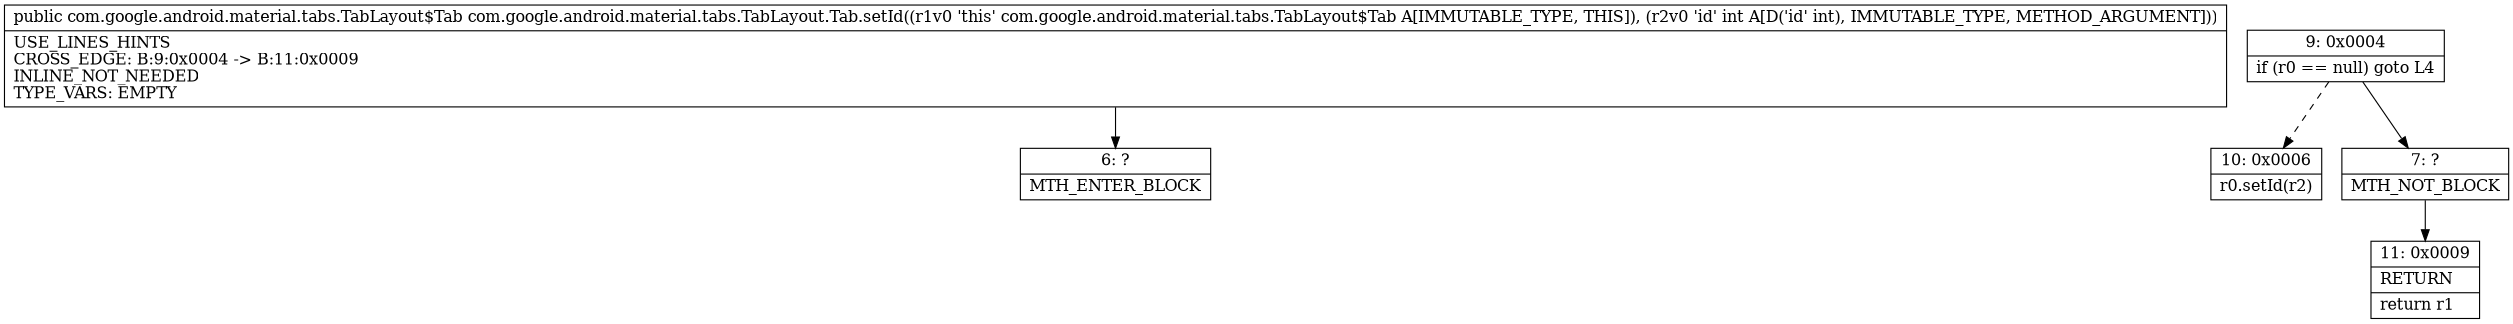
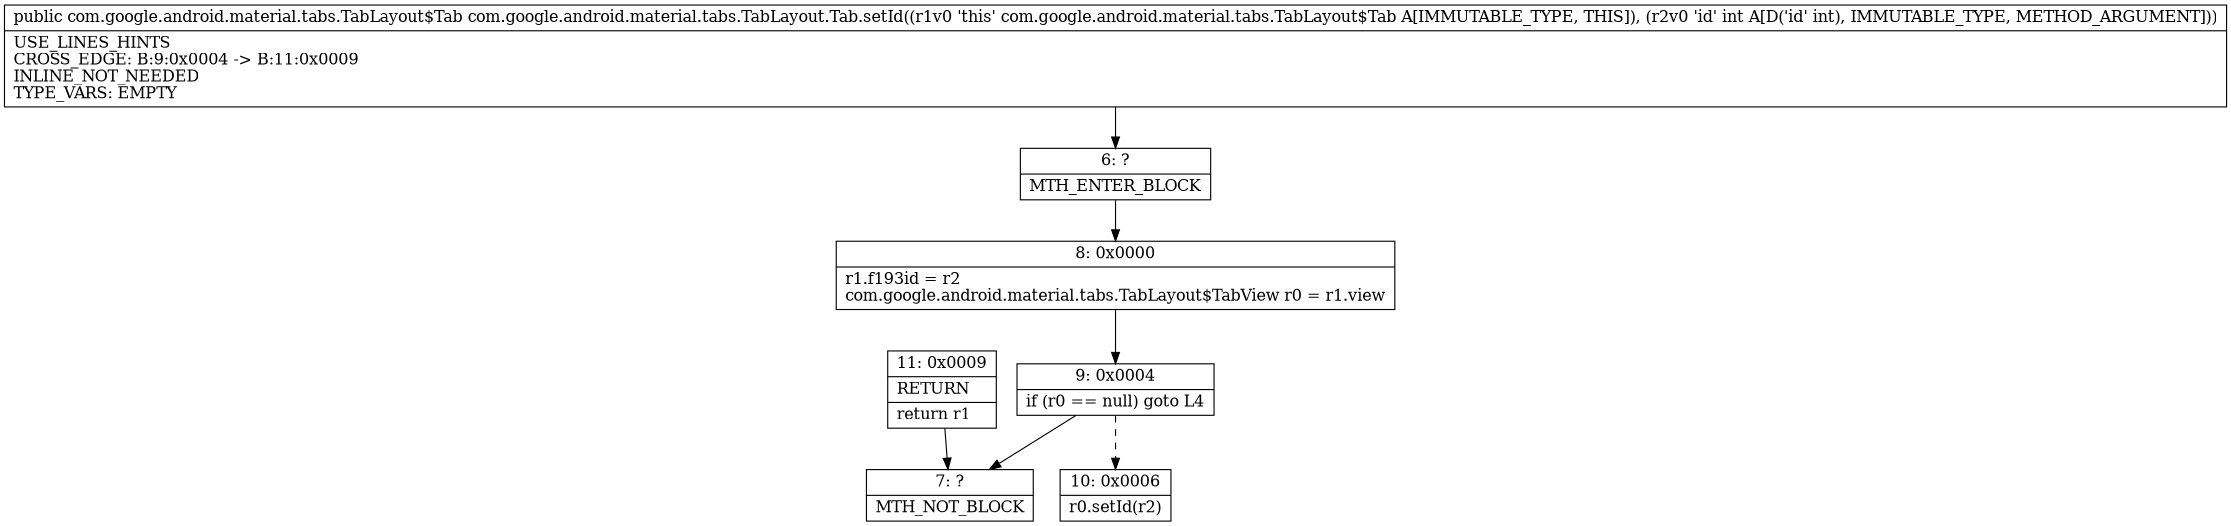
(2425, 215) -> (946, 443)
none -> (1116, 275)
